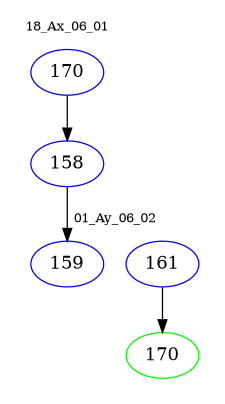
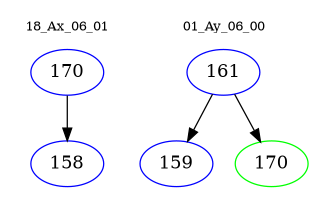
(67, 215) -> (203, 112)
(115, 219) -> (224, 27)
